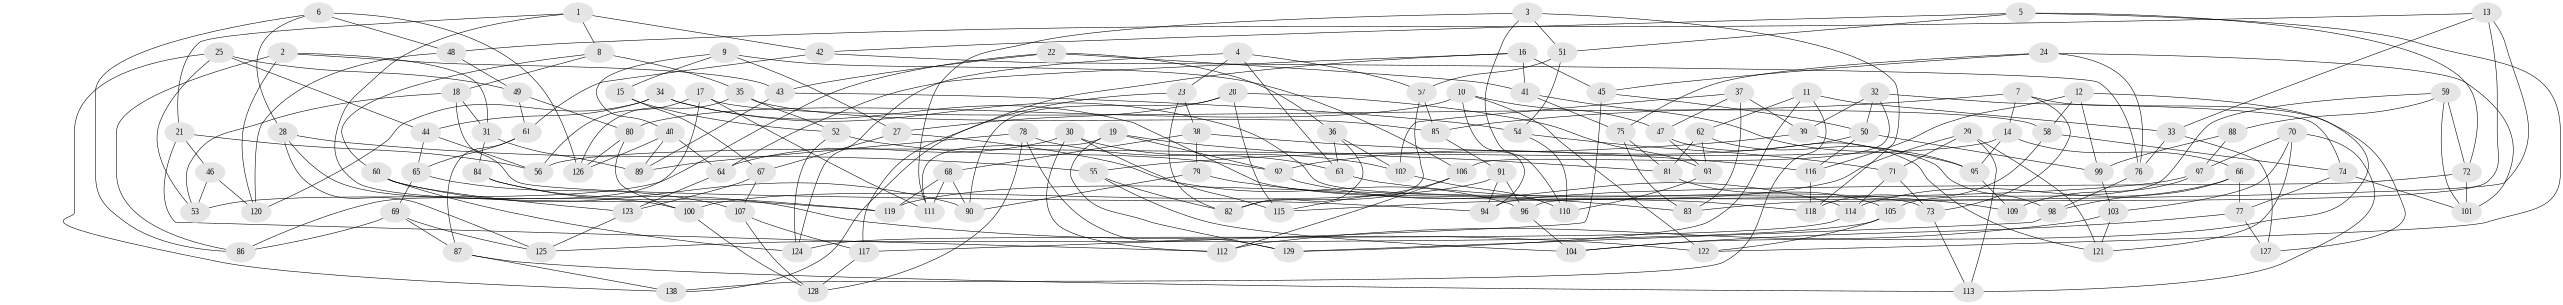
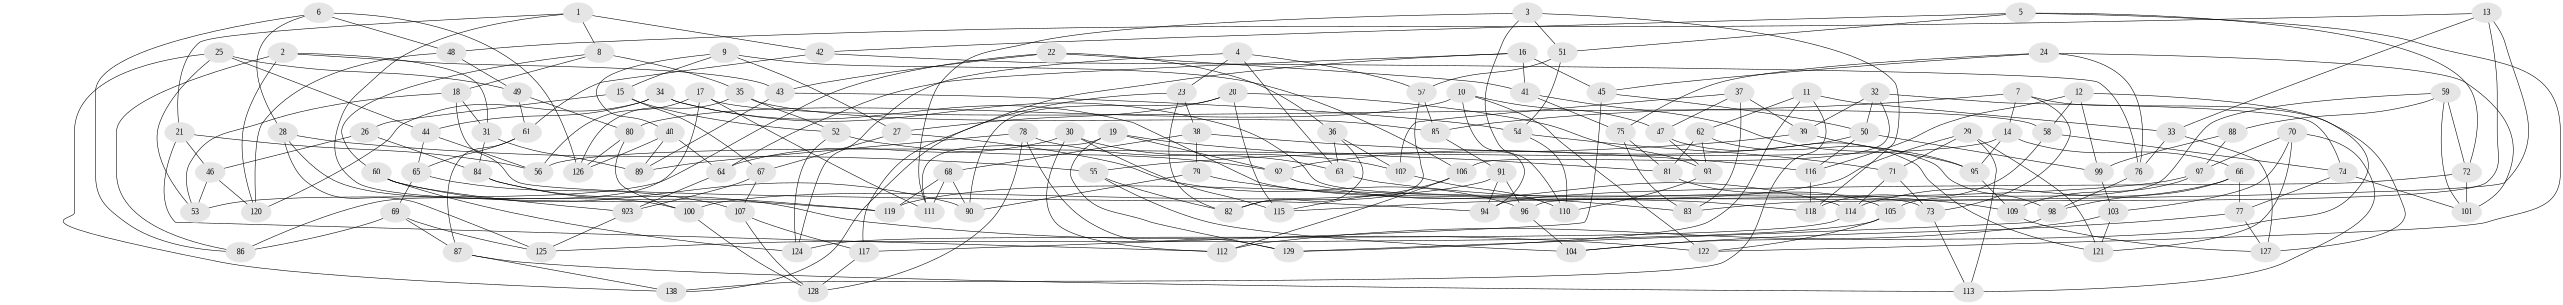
none -> (365, 132)
(627, 212) -> (627, 212)
none -> (2147, 244)
